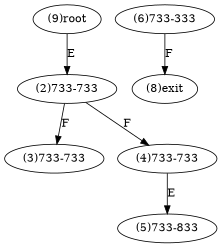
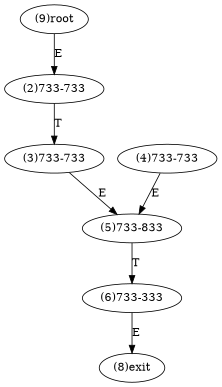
(169, 54) -> (136, 333)
(114, 122) -> none
(66, 124) -> (58, 124)
none -> (90, 191)
none -> (132, 259)
